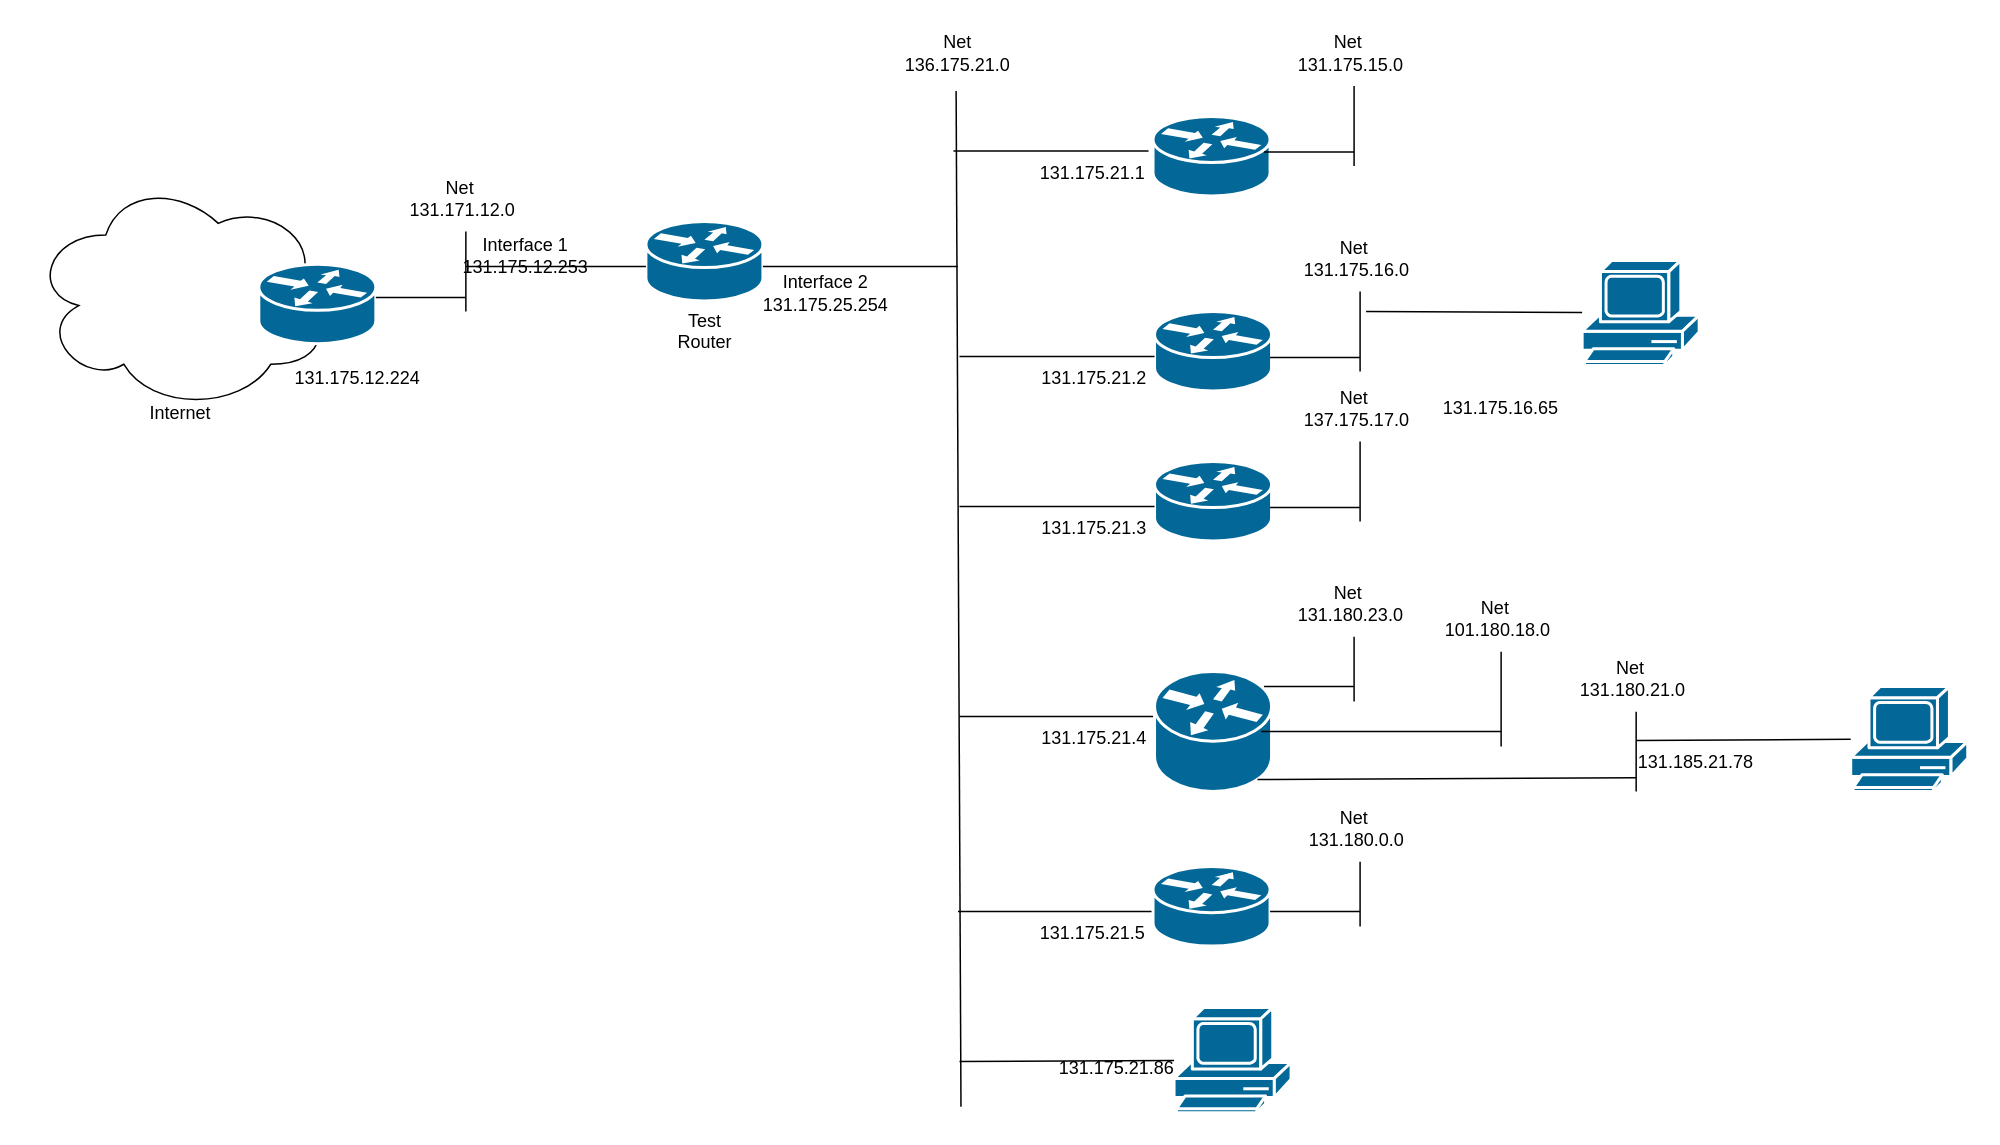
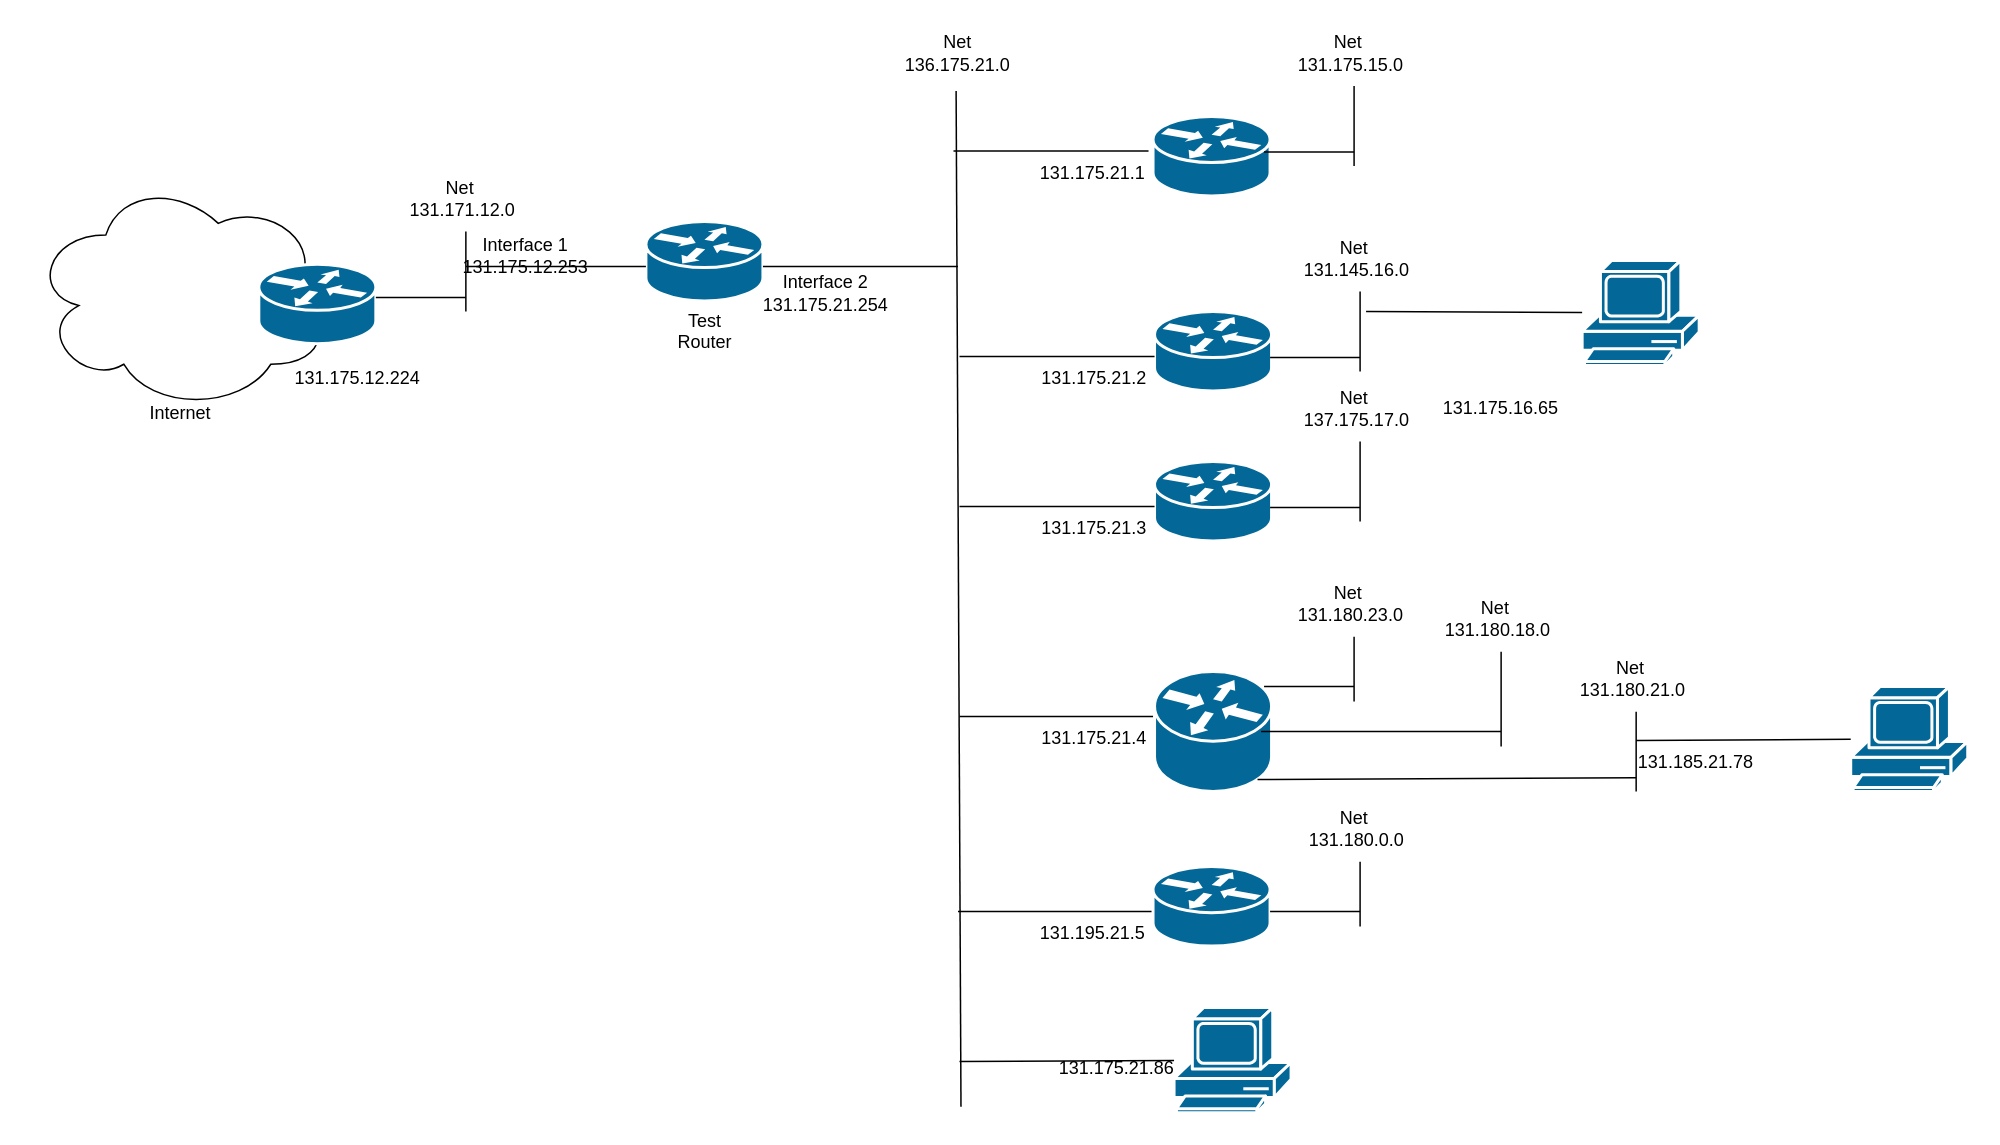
(1357, 259) -> (1357, 259)
(826, 293) -> (826, 293)
(1498, 619) -> (1498, 619)
(1093, 934) -> (1093, 934)
